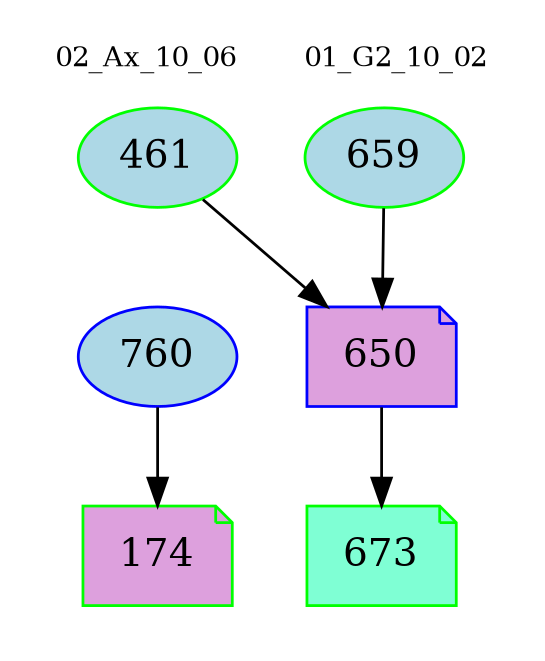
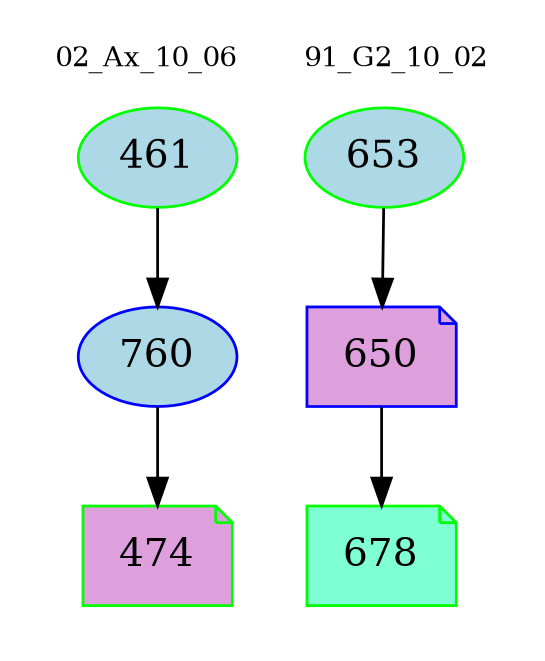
(397, 59) -> (397, 59)
(384, 158) -> (384, 158)
(241, 233) -> (158, 244)
(158, 556) -> (158, 556)
(382, 556) -> (382, 556)
